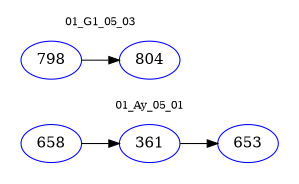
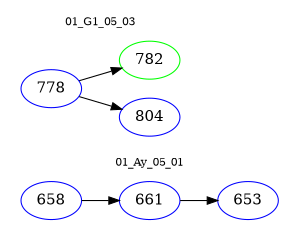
(51, 60) -> (51, 89)
none -> (150, 60)
(150, 144) -> (150, 201)
